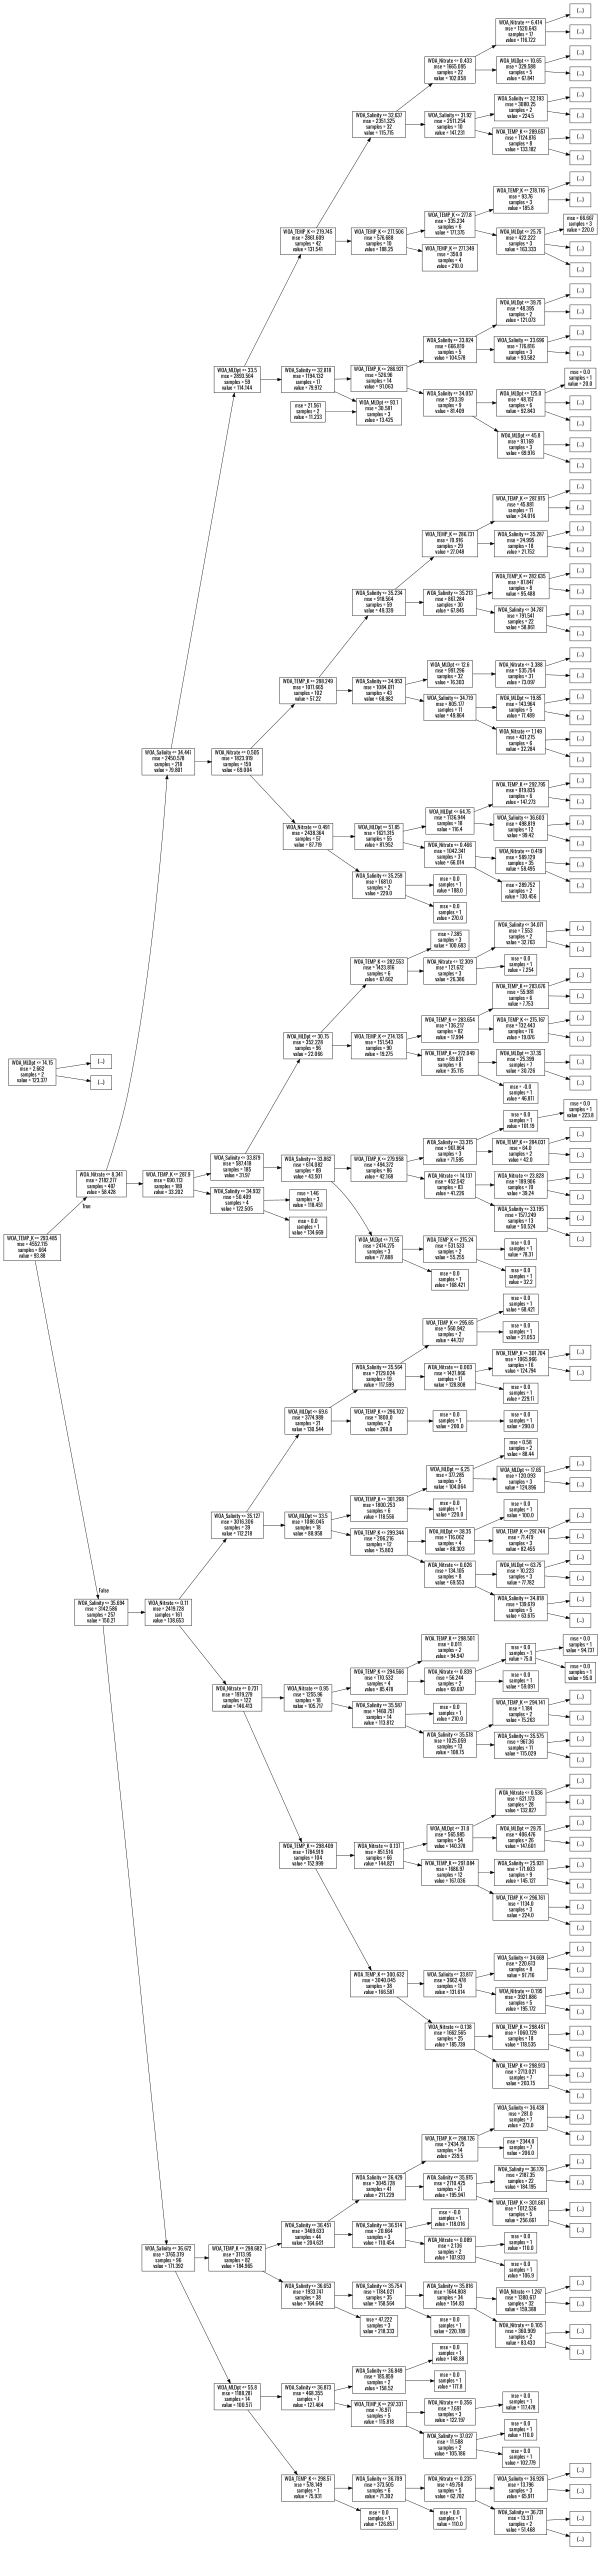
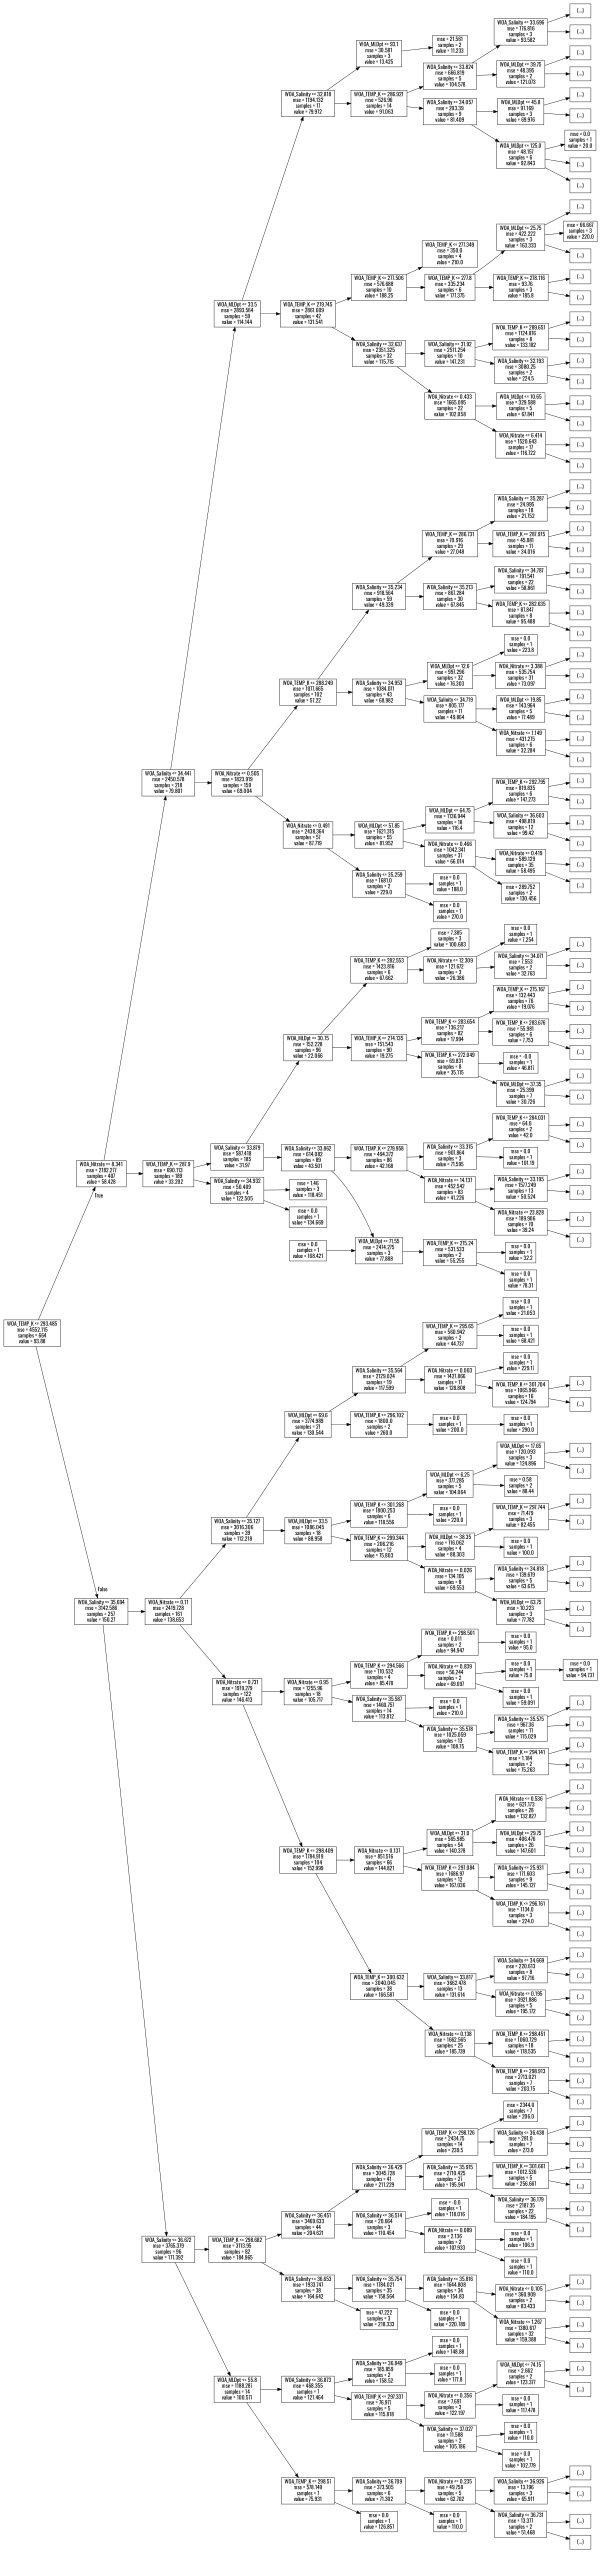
(339, 412) -> (415, 49)
(308, 1046) -> (308, 1048)
(549, 1116) -> (487, 660)
(415, 1265) -> (339, 1251)
(549, 1662) -> (490, 1642)
none -> (484, 2390)
